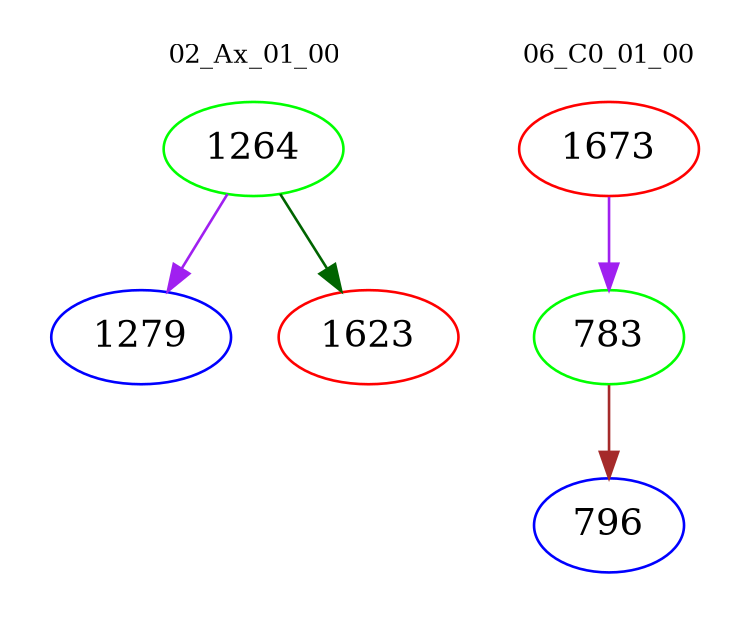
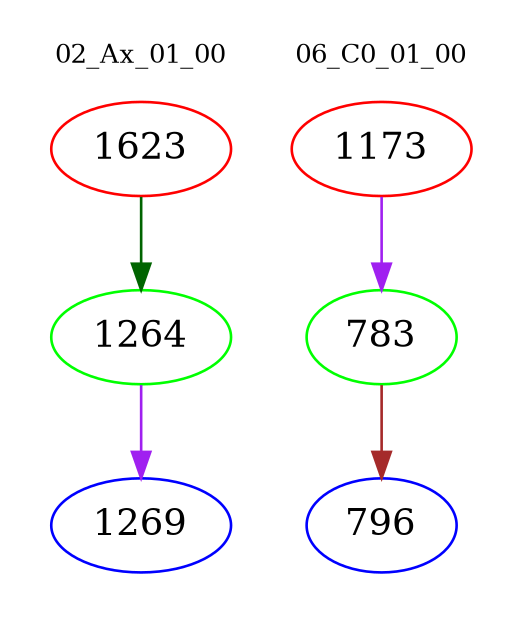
(609, 149) -> (382, 149)
(304, 231) -> (141, 230)
(141, 337) -> (141, 525)
